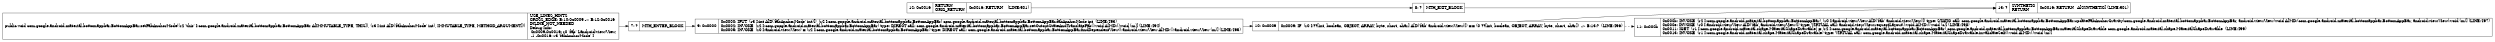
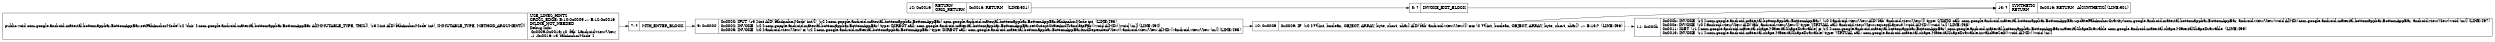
(1444, 8) -> (1444, 8)
